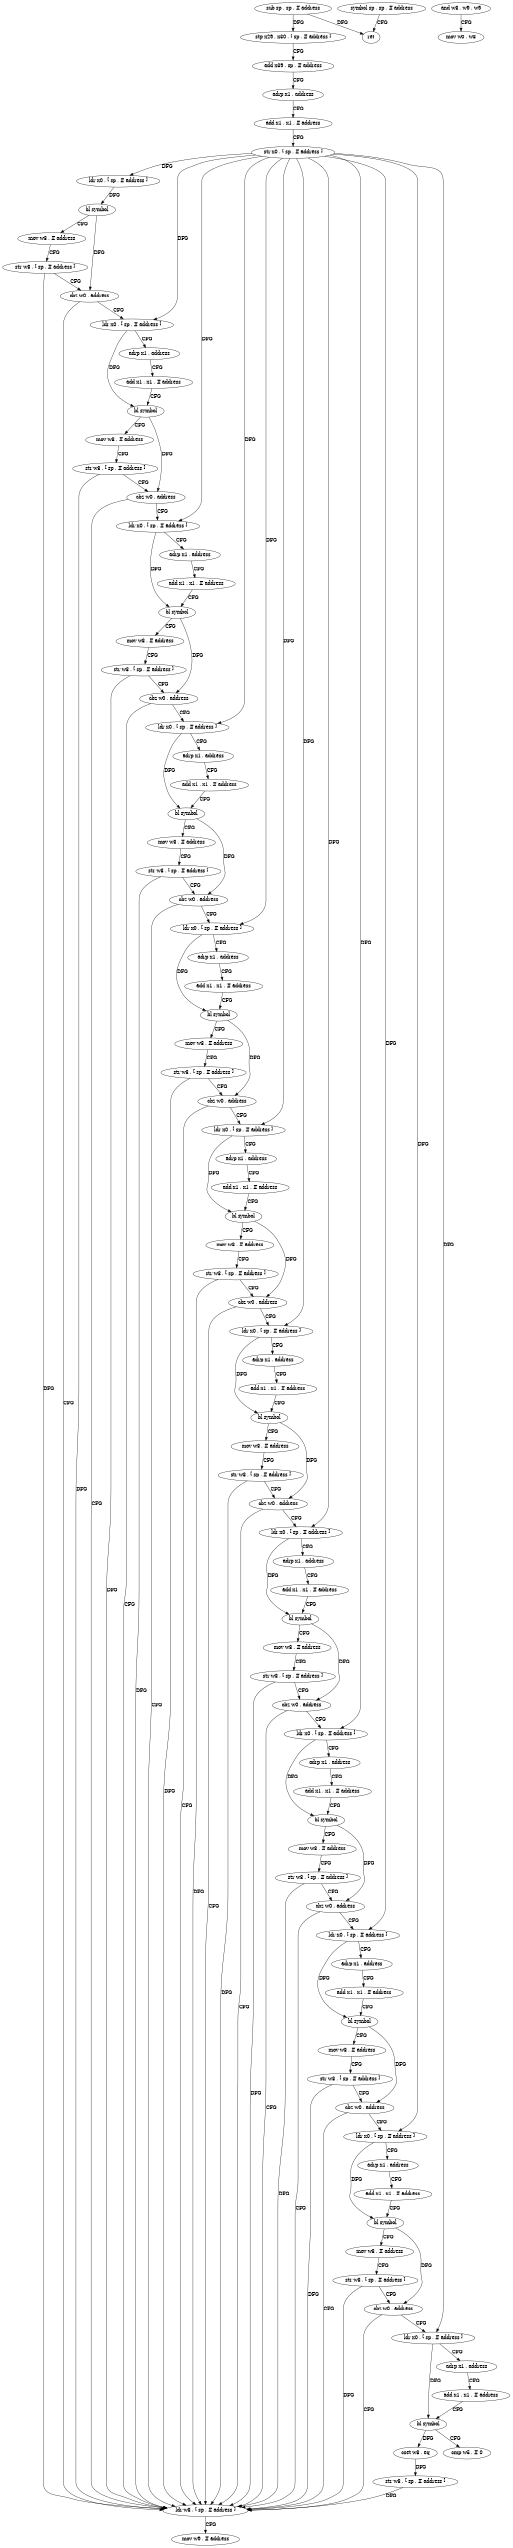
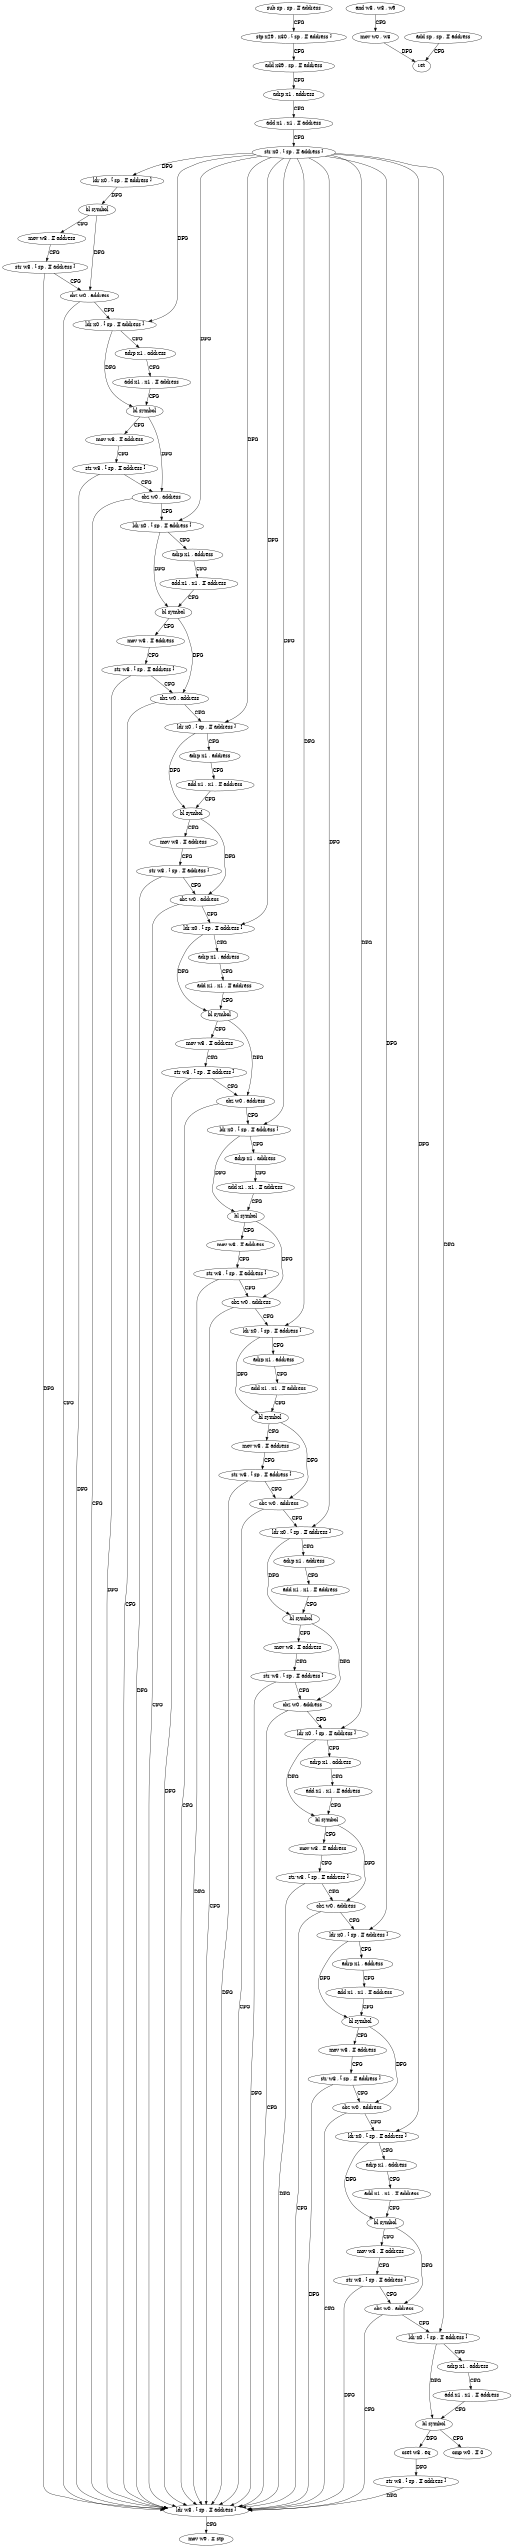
(382, 9) -> (443, 37)
(461, 9) -> (375, 9)
(299, 23) -> (299, 23)
(334, 24) -> (398, 52)
(467, 2453) -> (468, 2453)
(206, 2539) -> (206, 2539)
